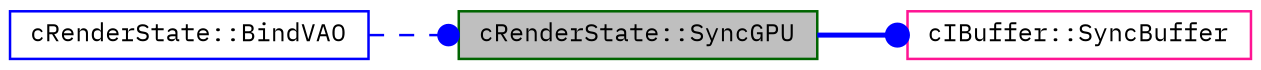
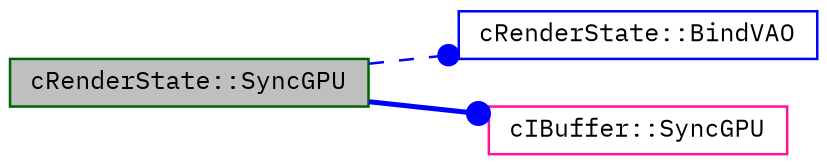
(404, 35) -> (404, 60)
(1079, 35) -> (638, 130)
